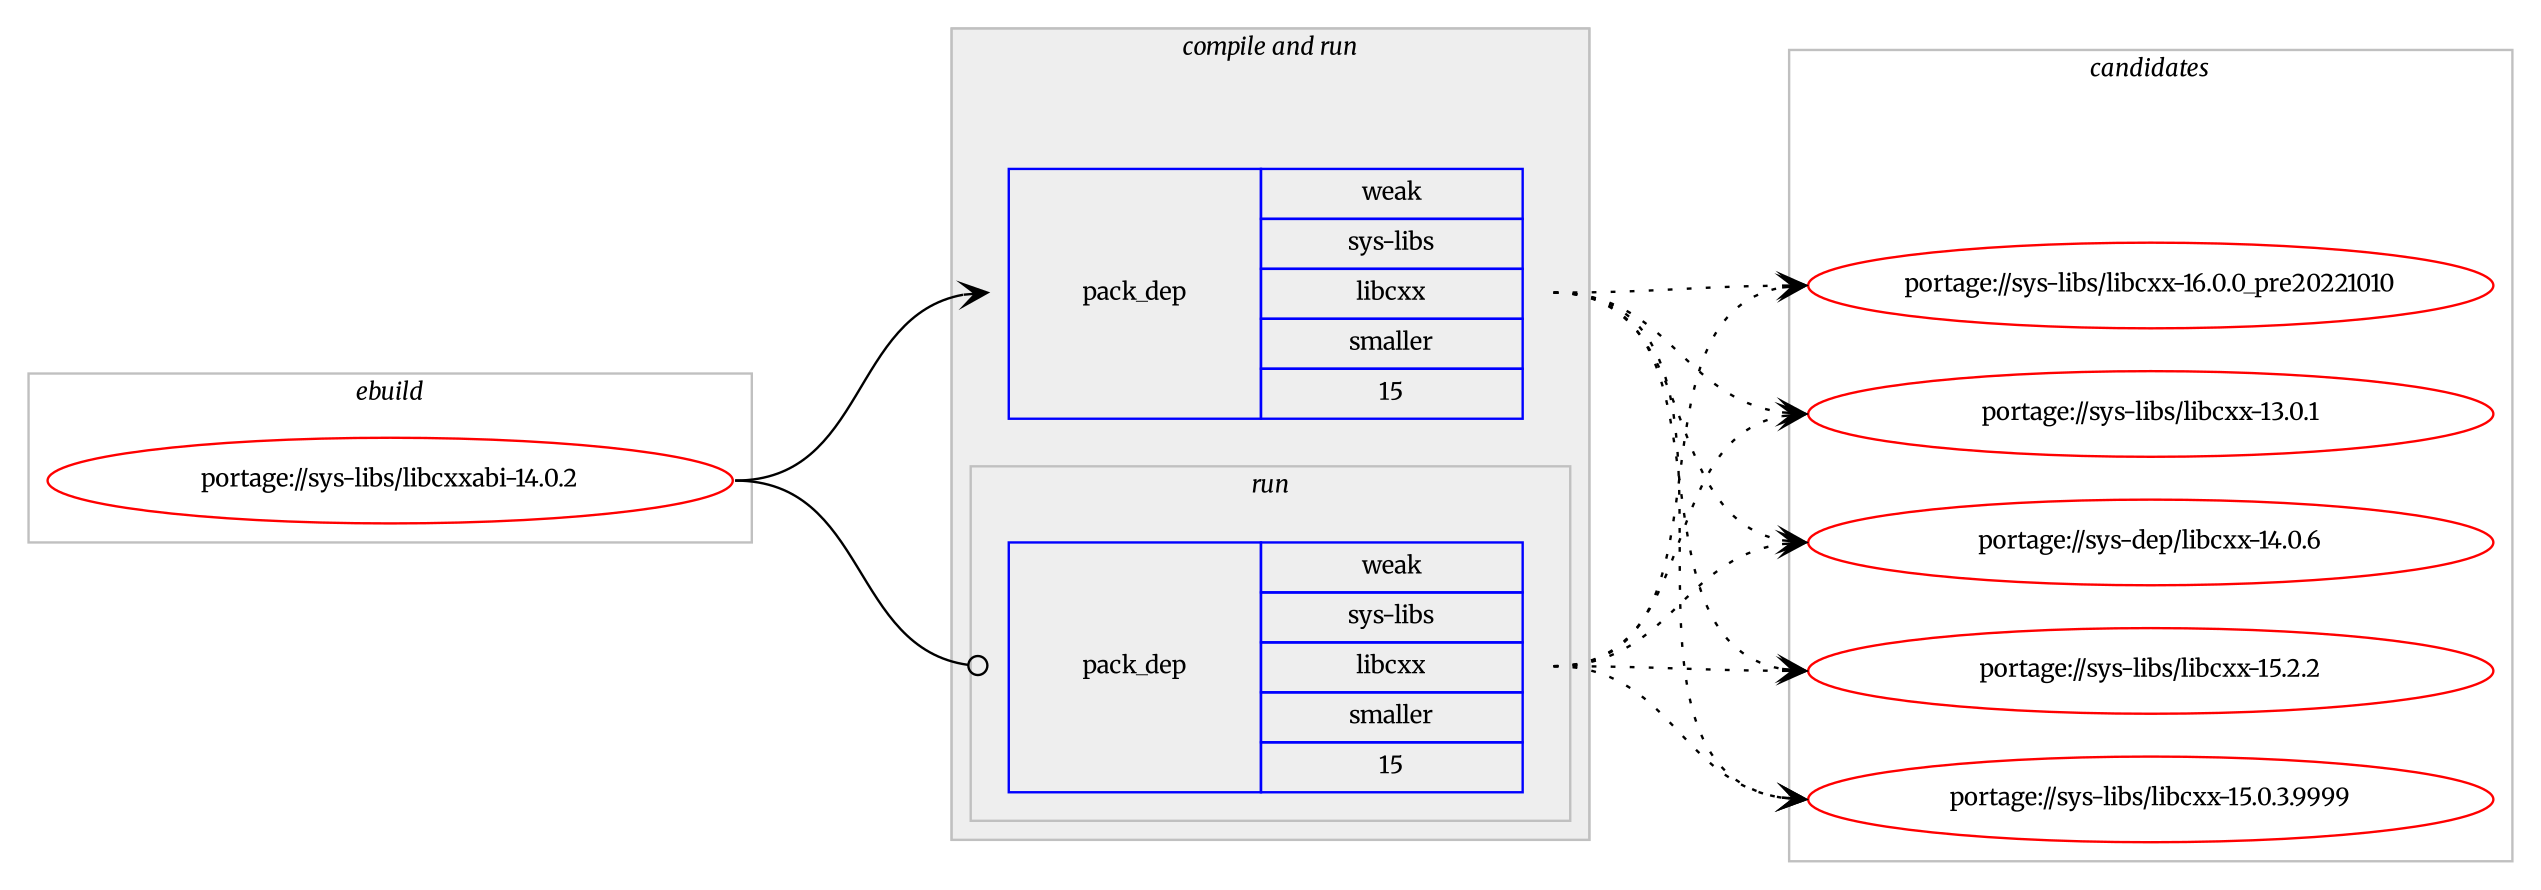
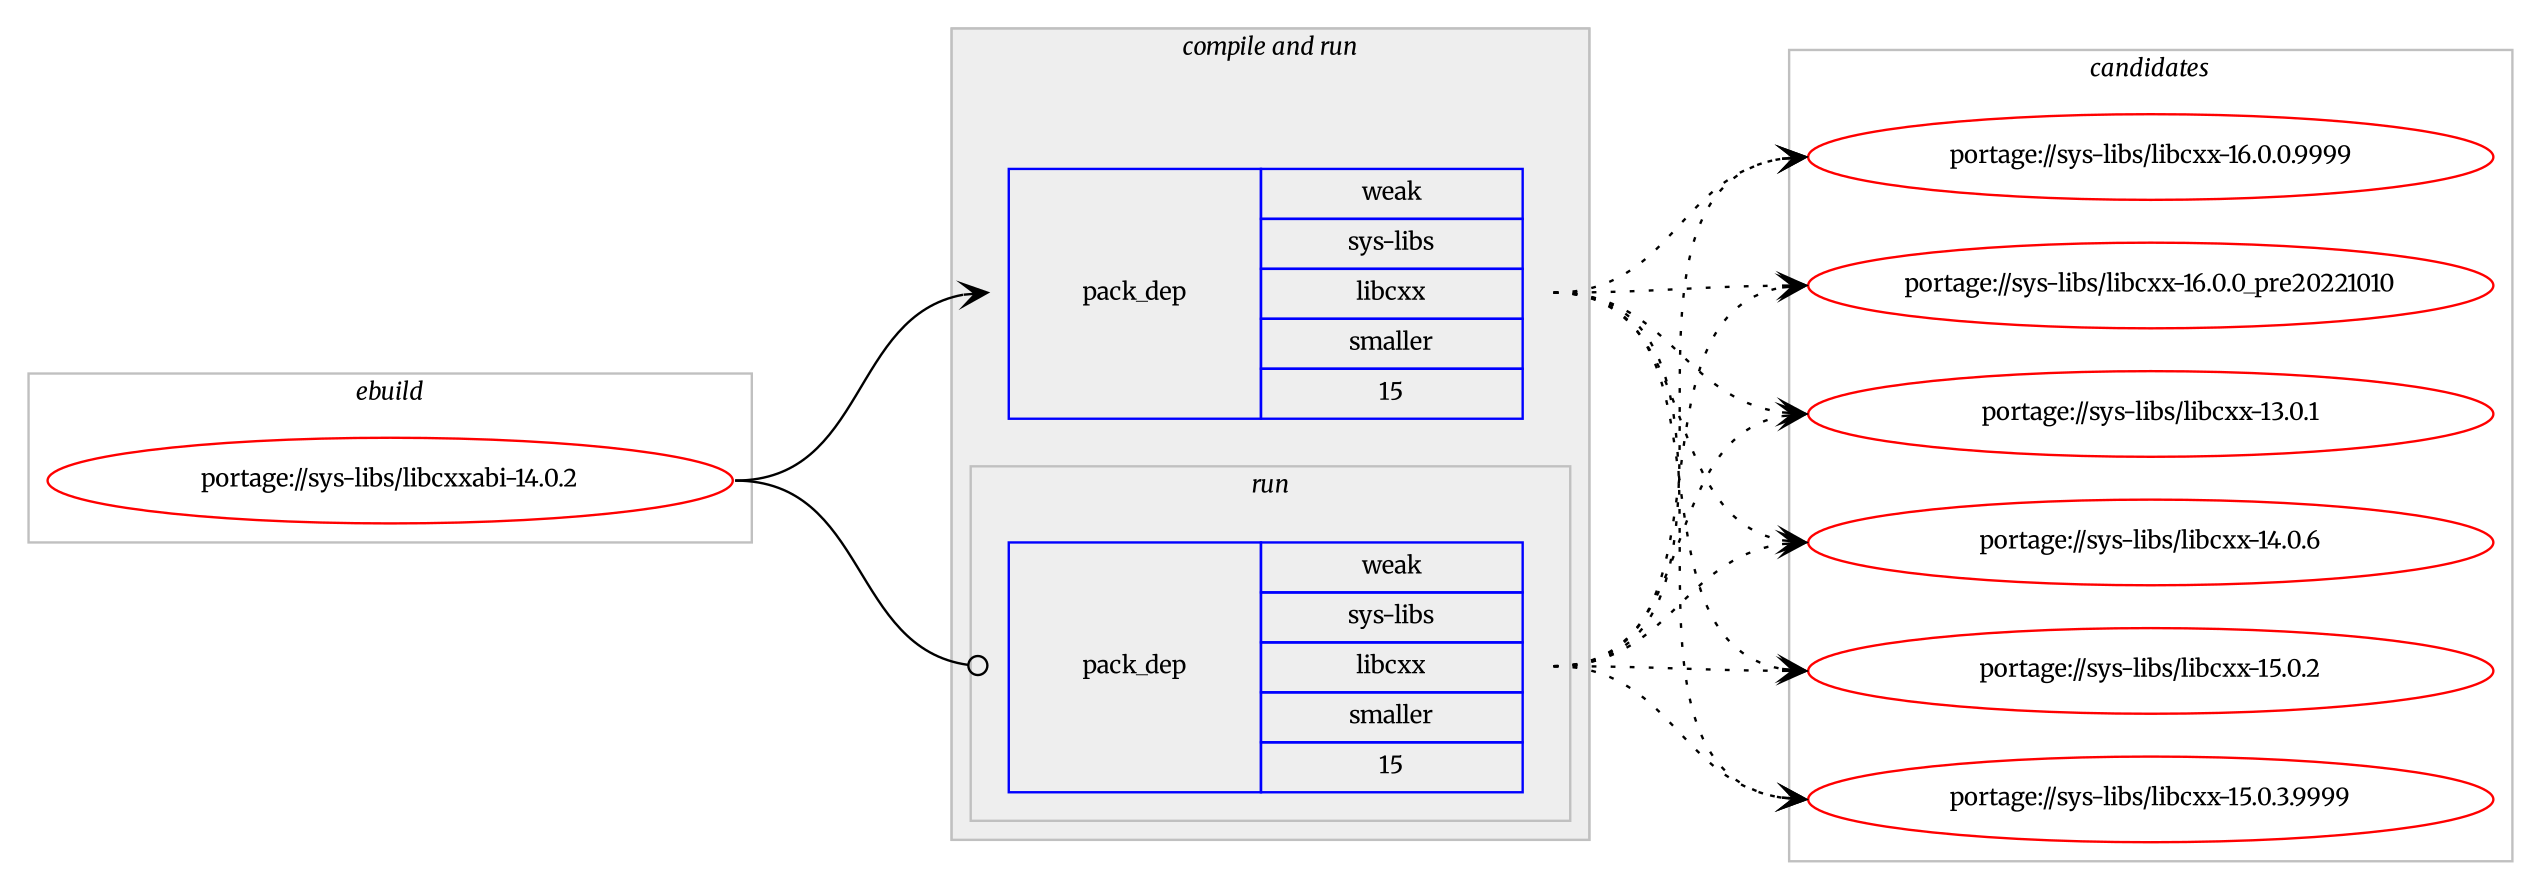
none -> (2151, 157)
(2151, 542) -> (2151, 542)
(2151, 671) -> (2151, 671)
